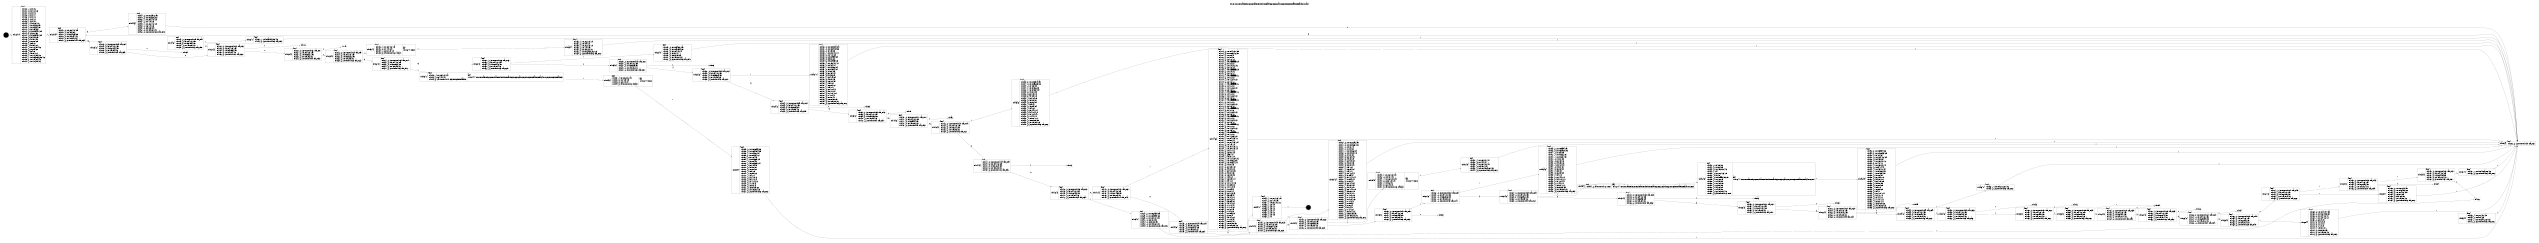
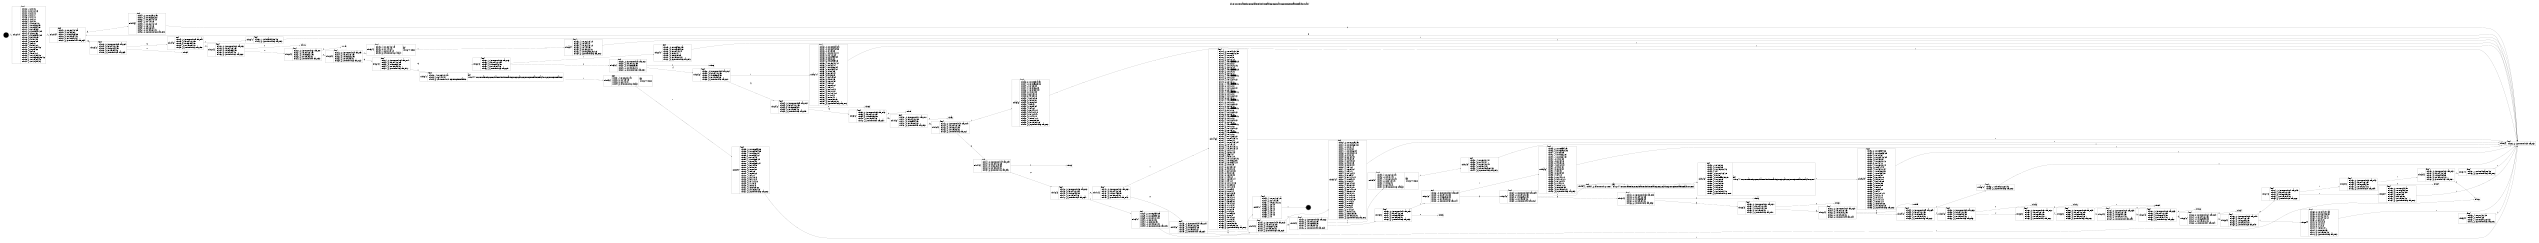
(167, 57) -> (147, 46)
